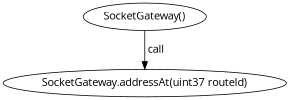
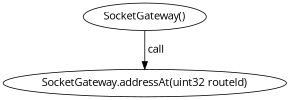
(145, 83) -> (145, 83)
